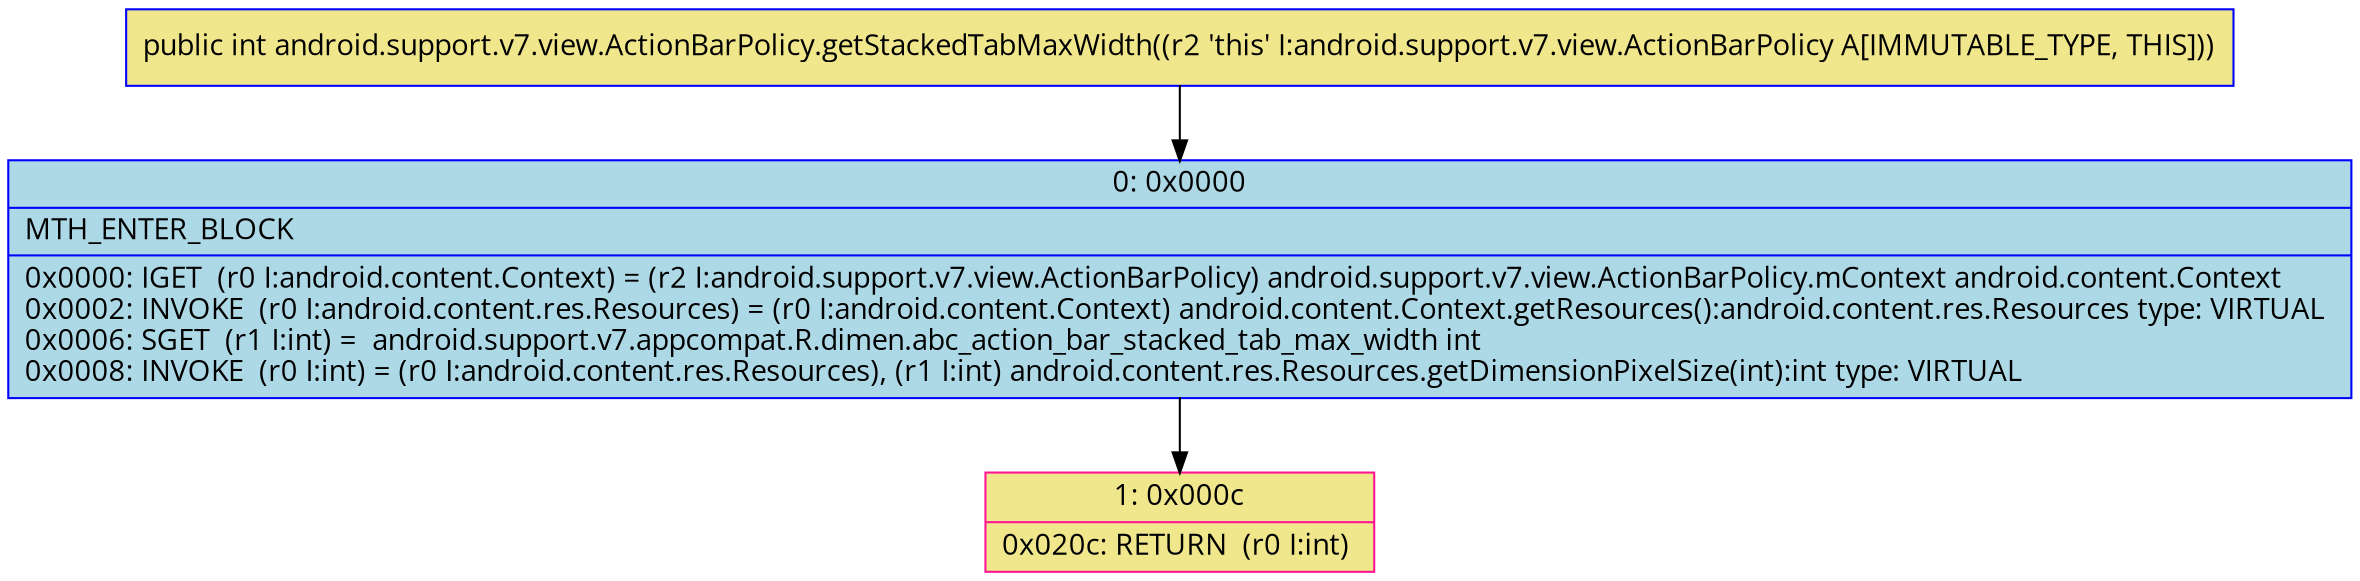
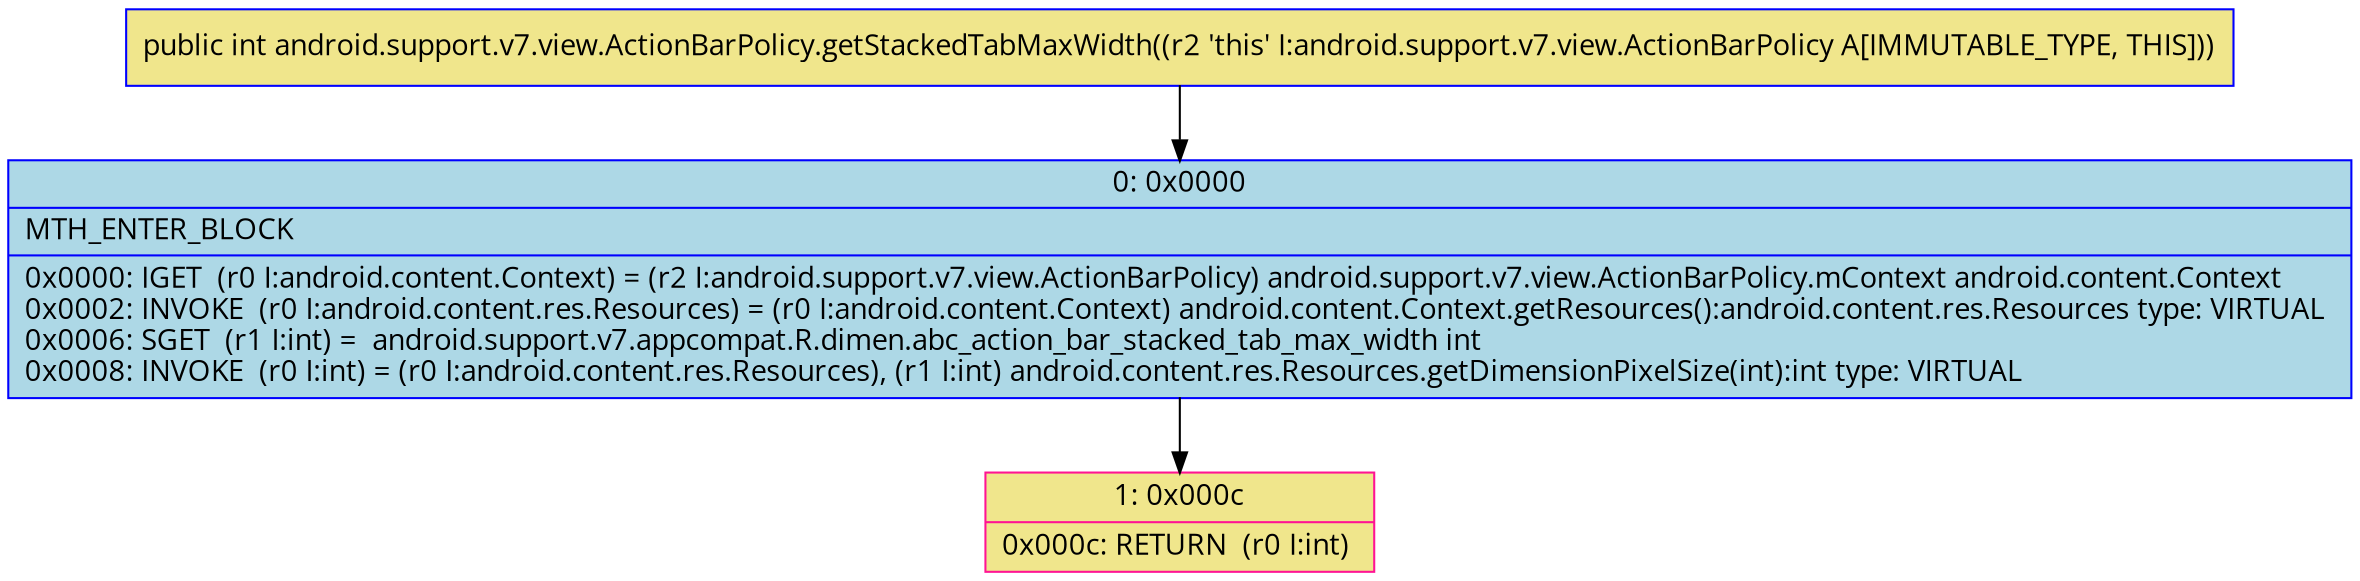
(1180, 546) -> (1180, 546)
